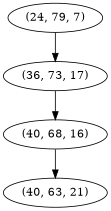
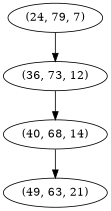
(55, 76) -> (55, 76)
(55, 134) -> (55, 134)
(55, 193) -> (55, 193)
